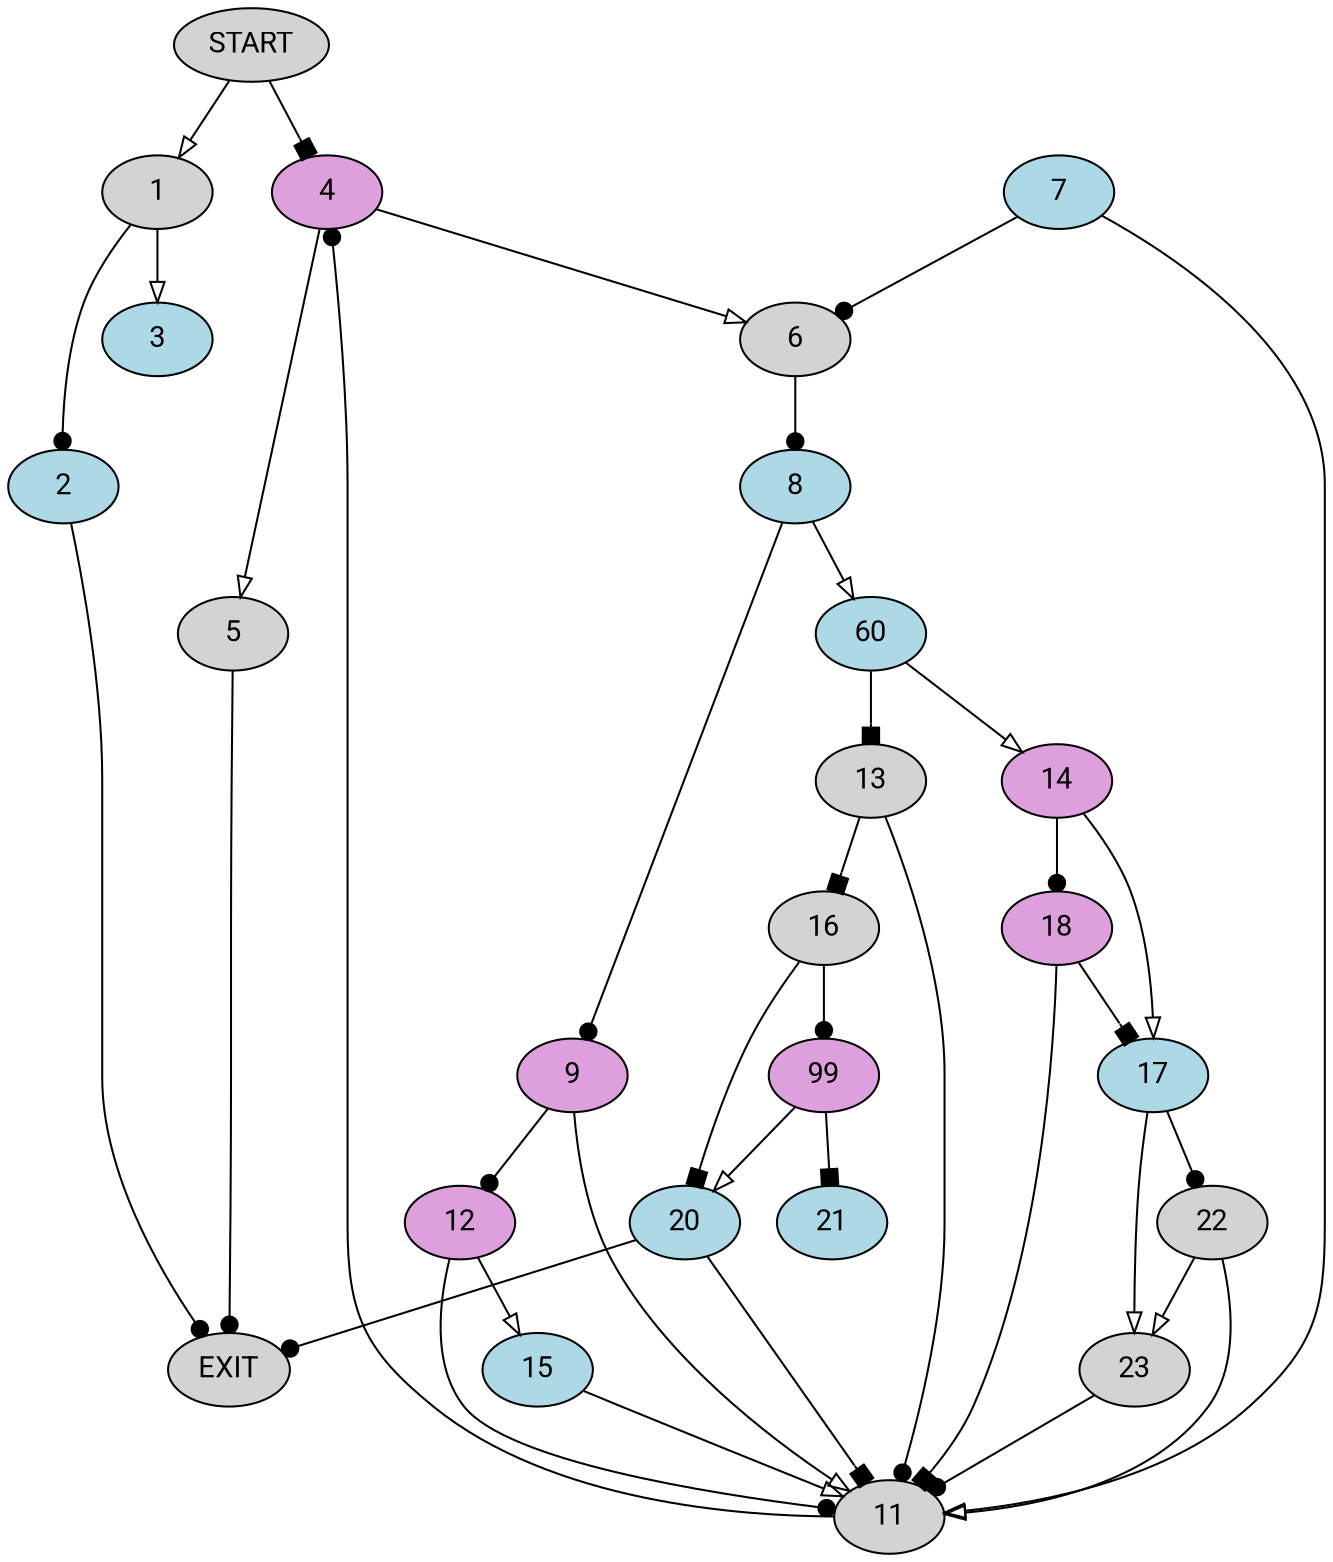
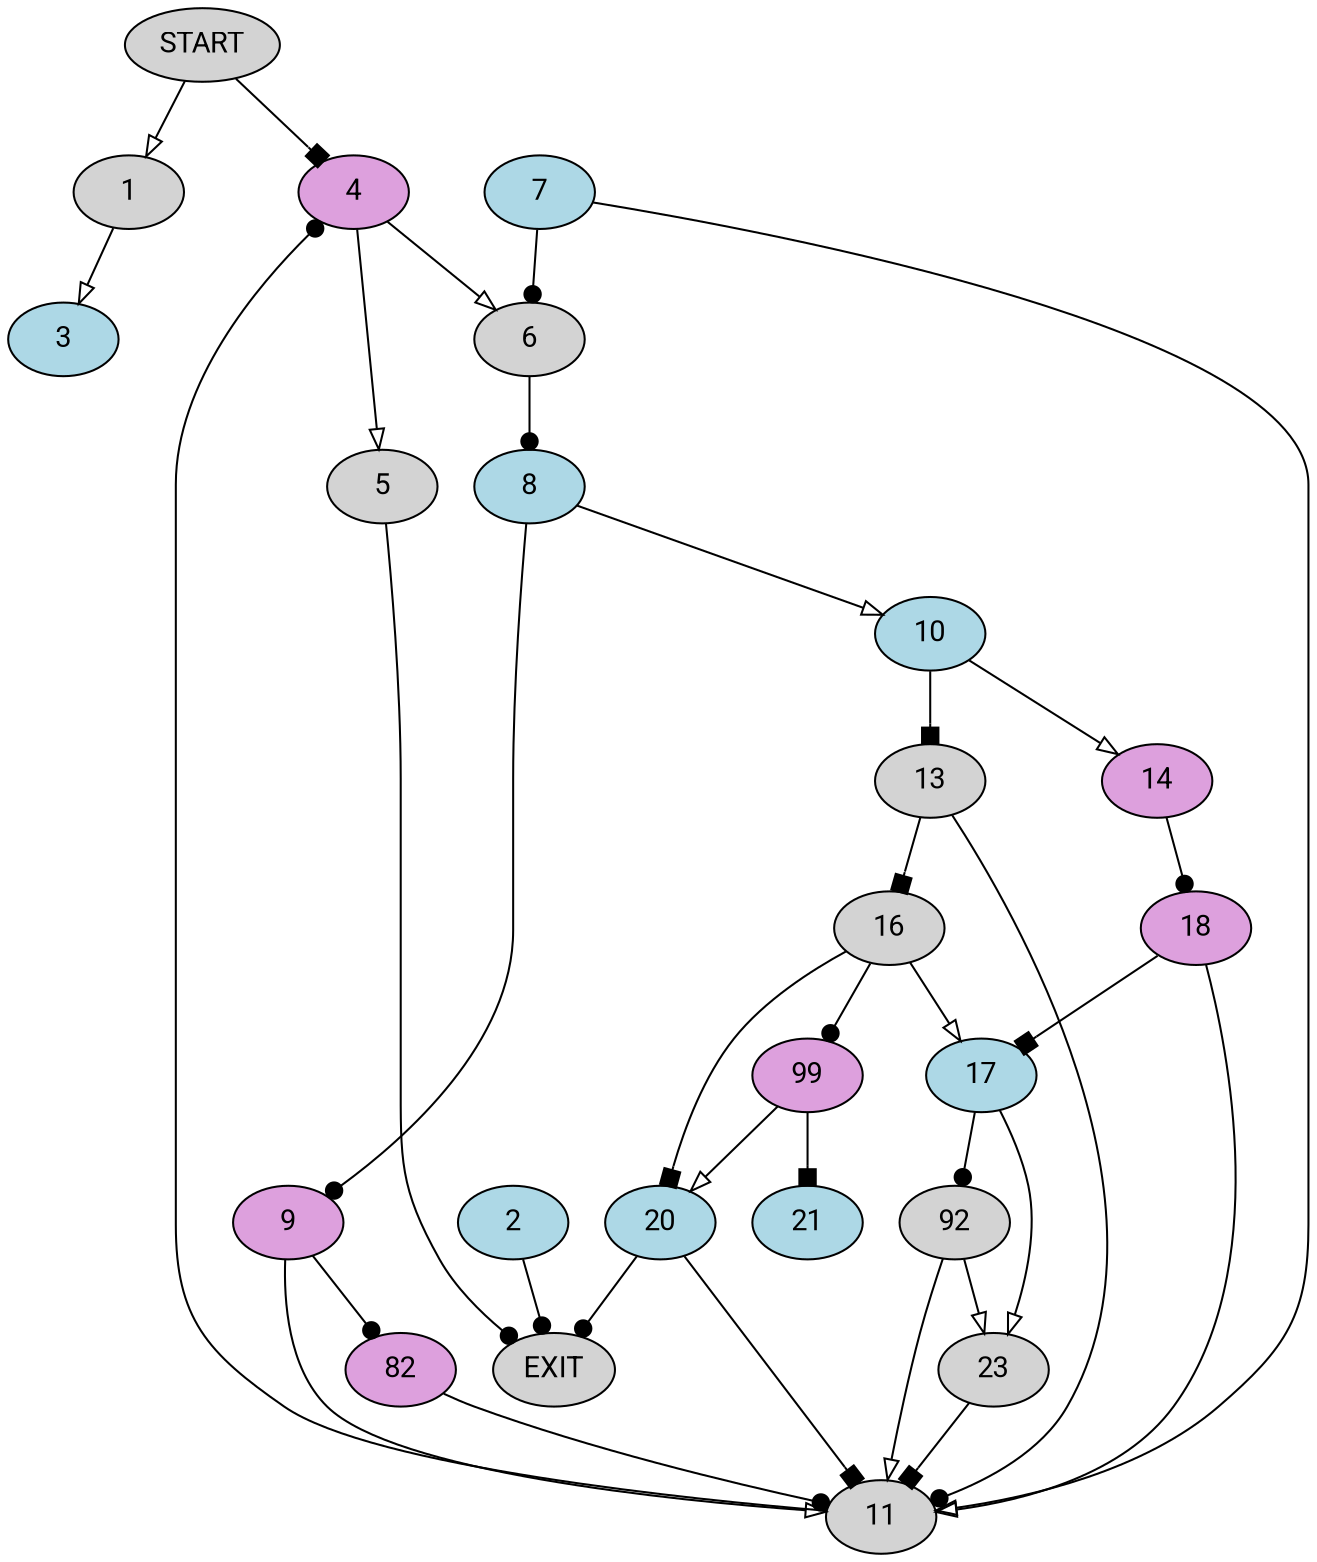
(78, 322) -> none
(871, 634) -> (930, 634)
(1136, 909) -> (930, 993)
(460, 1223) -> (401, 1370)
(1212, 1223) -> (955, 1223)
(1027, 1227) -> (1217, 1312)
(538, 1370) -> none
(1019, 1439) -> (944, 1435)
